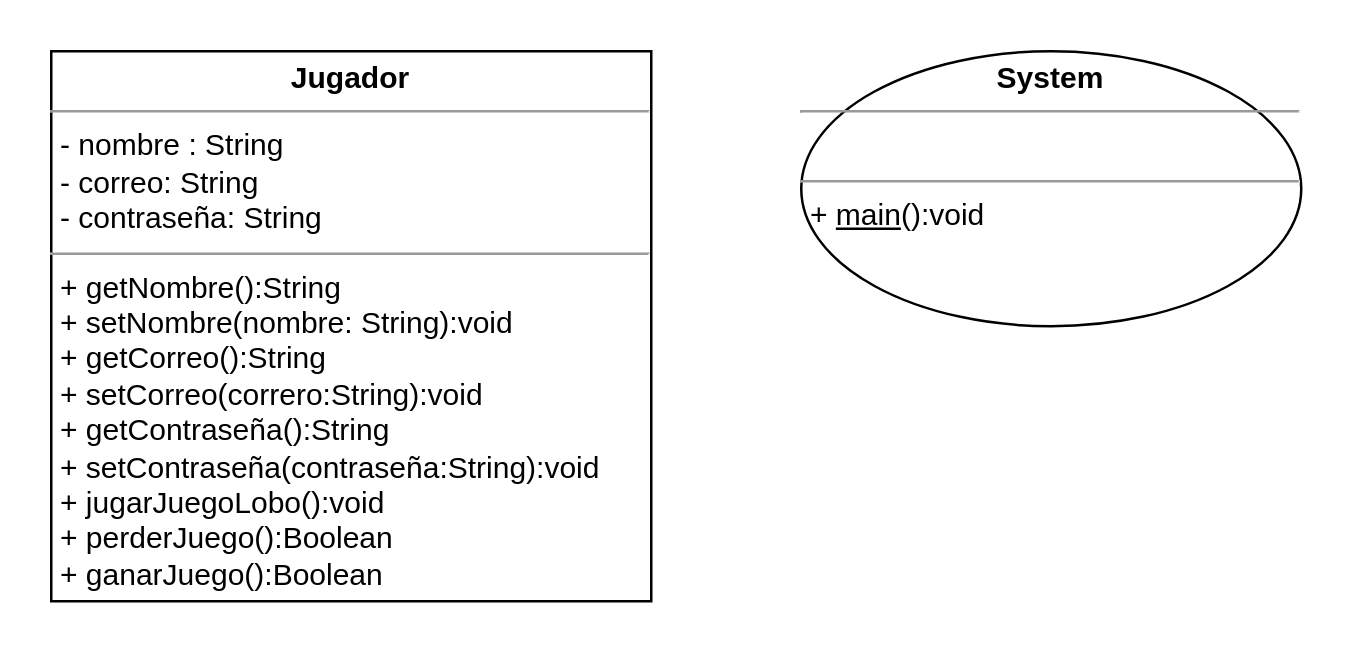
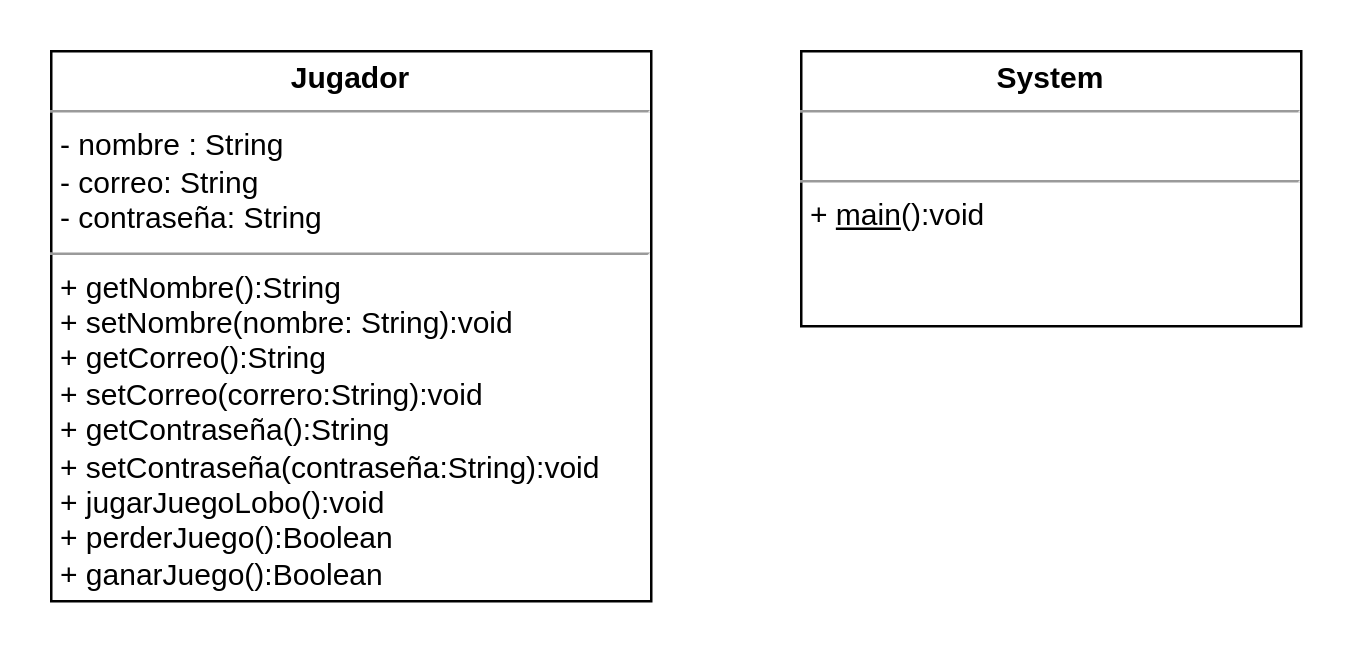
(1051, 189) -> (1051, 189)
